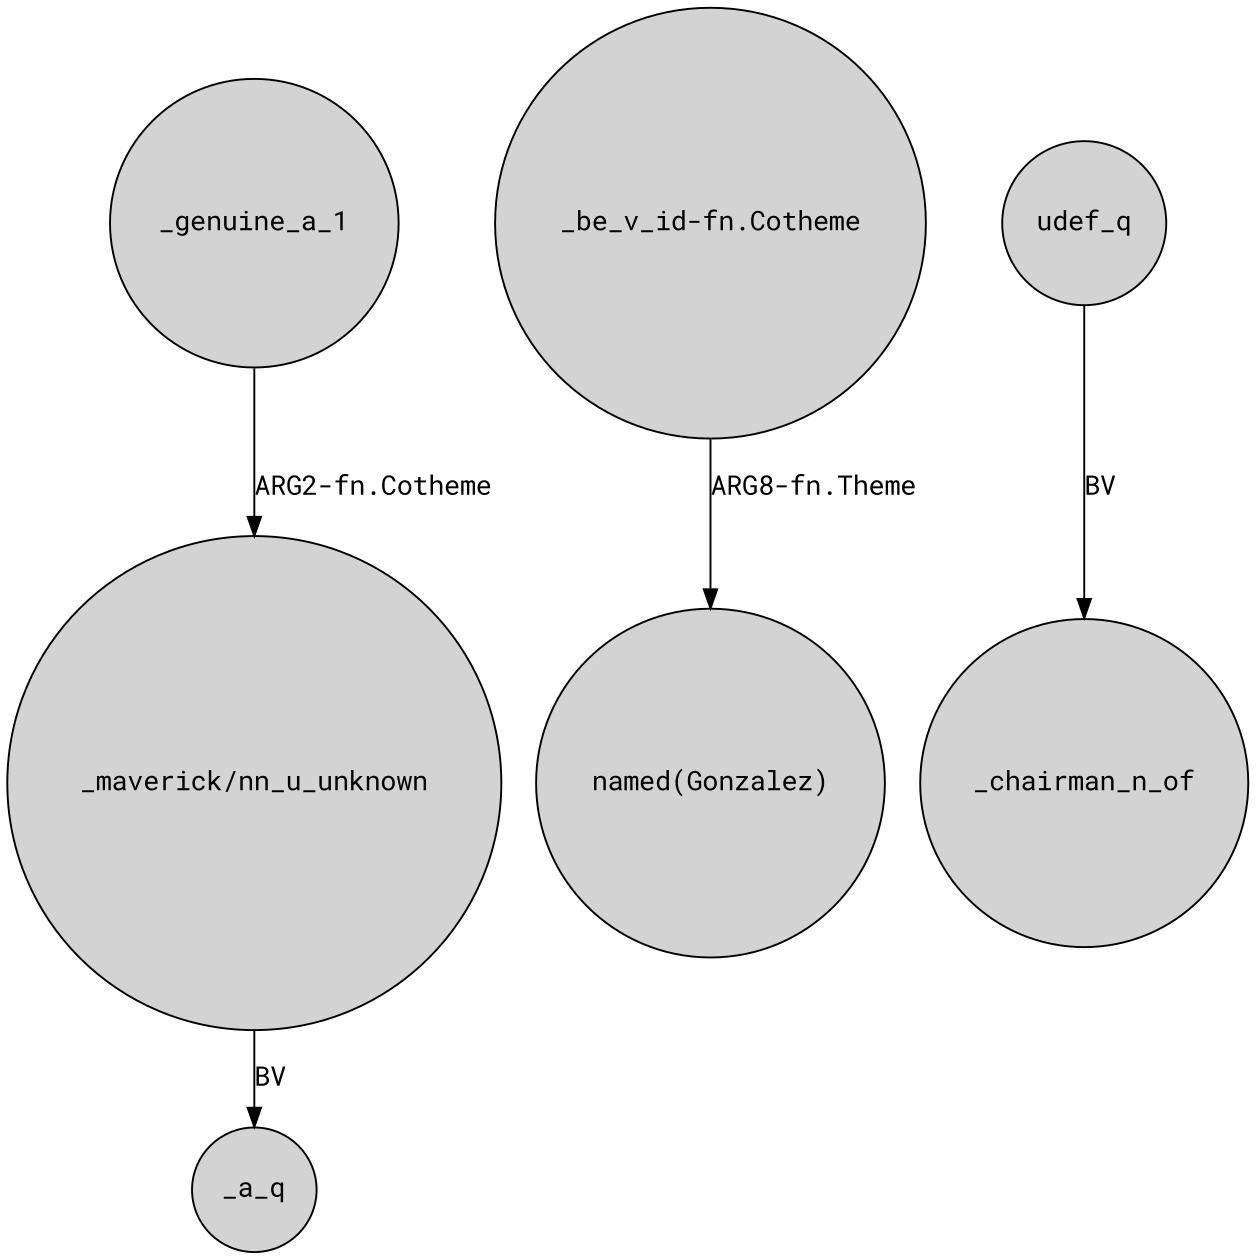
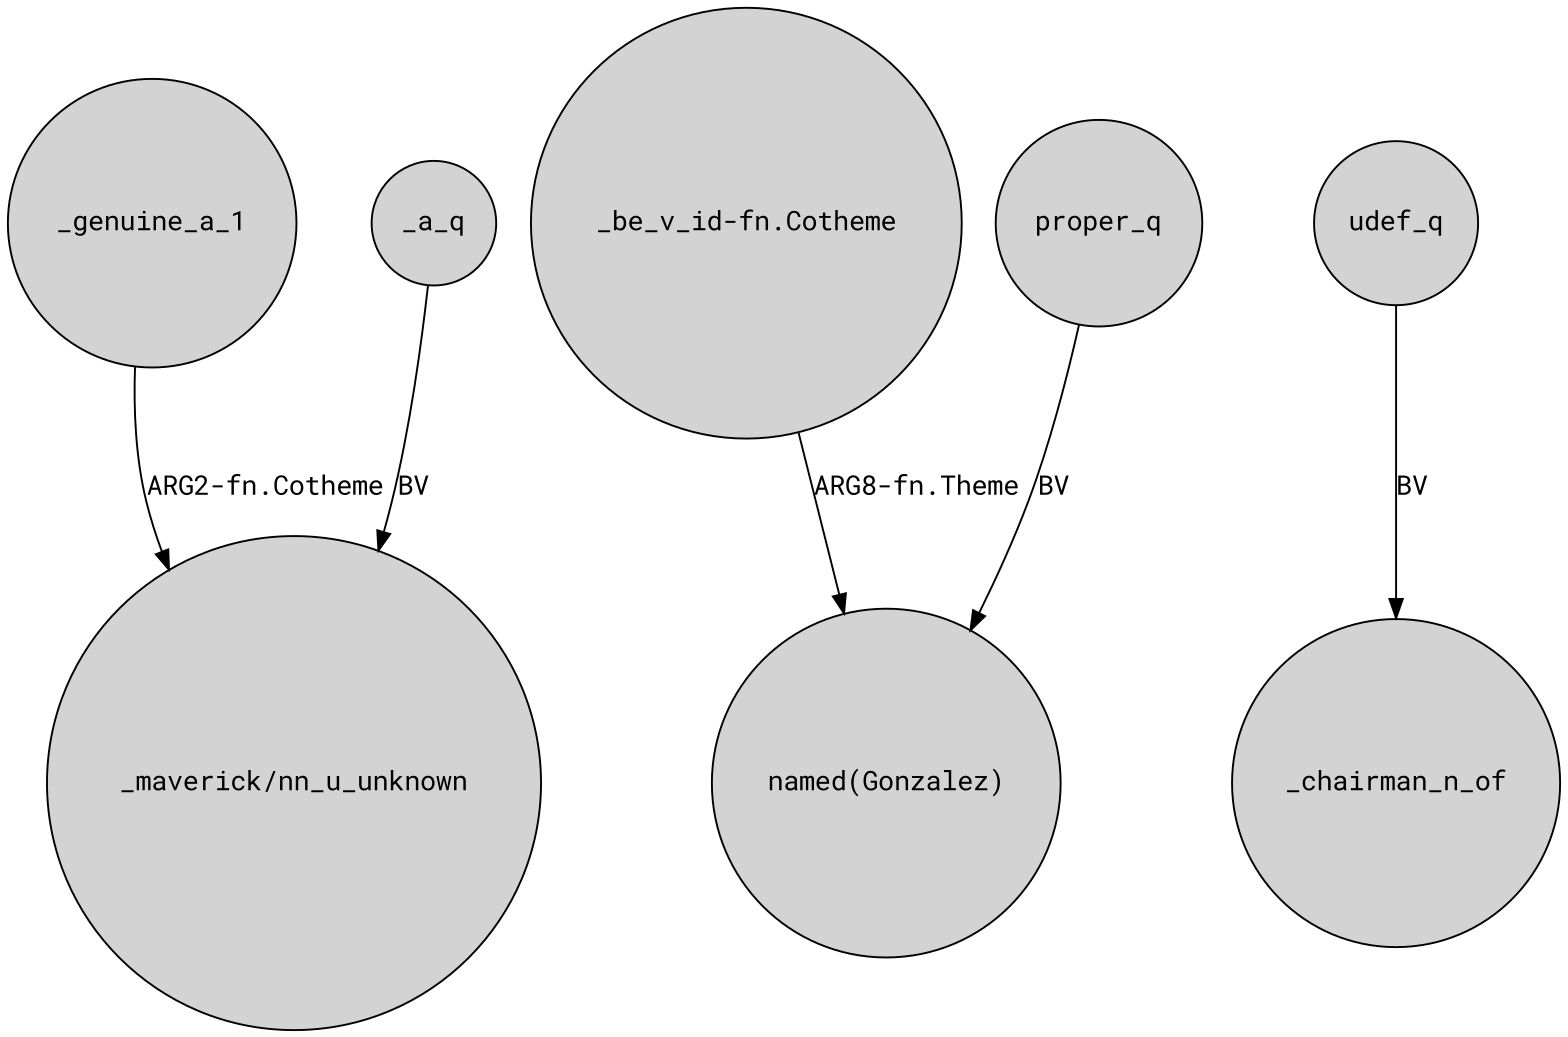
none -> (1099, 223)
(254, 1069) -> (411, 409)
